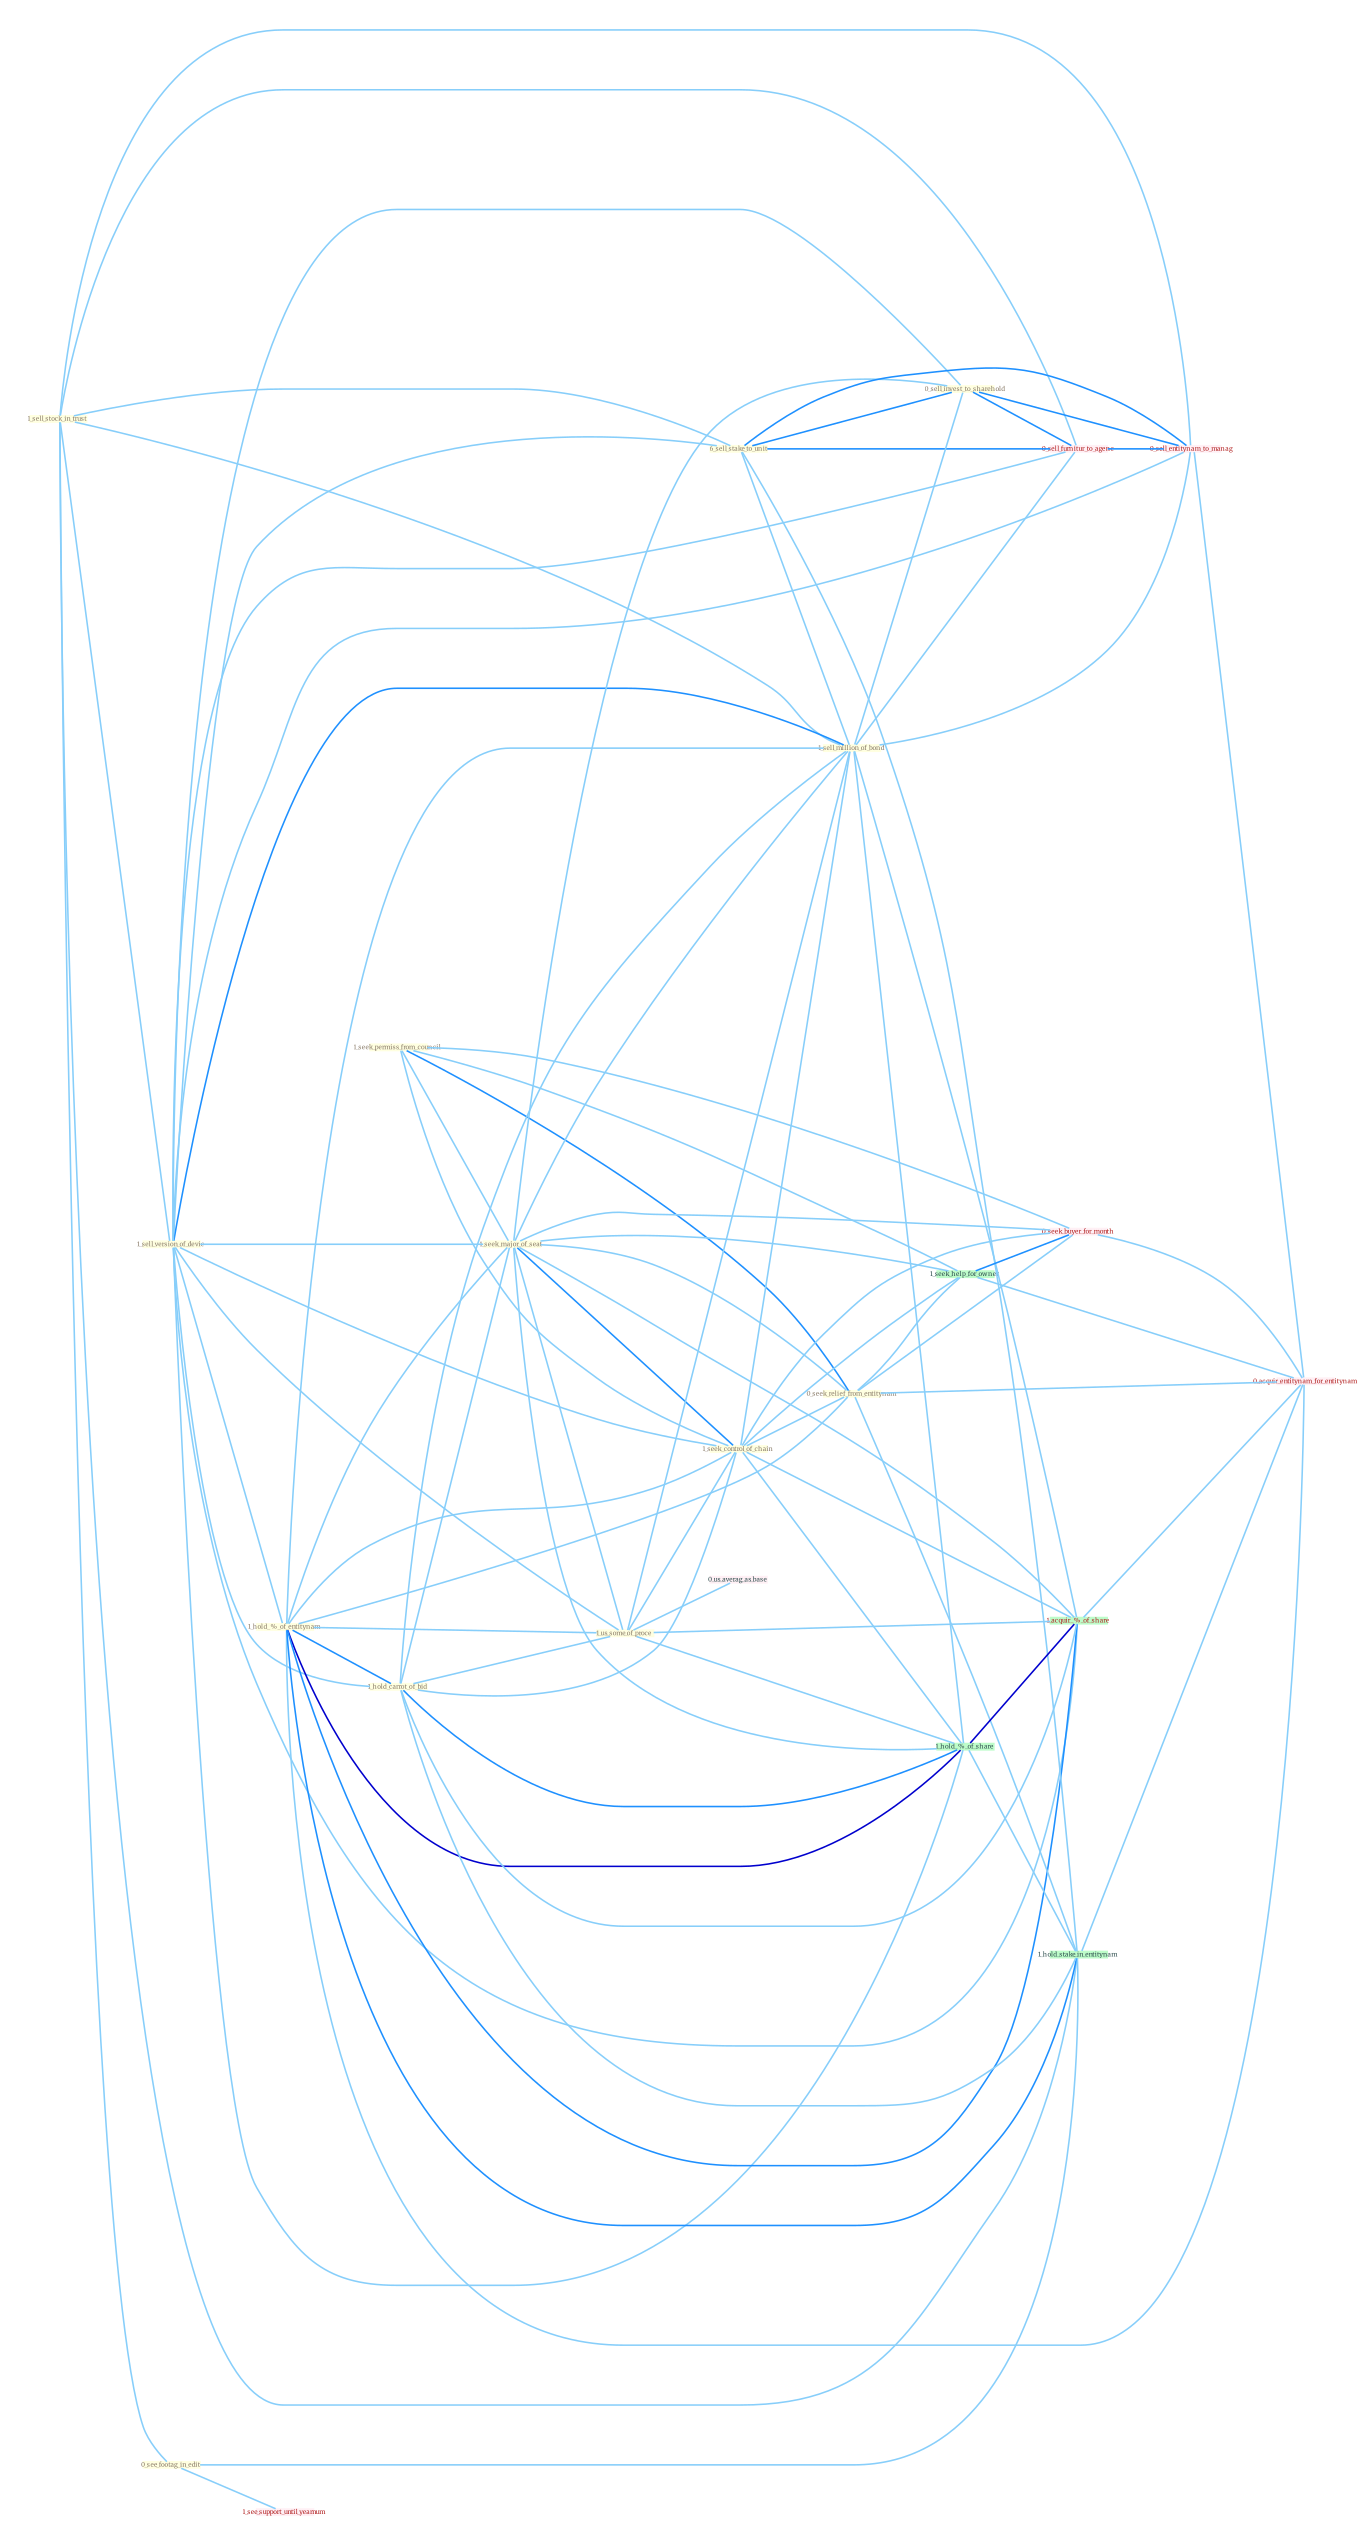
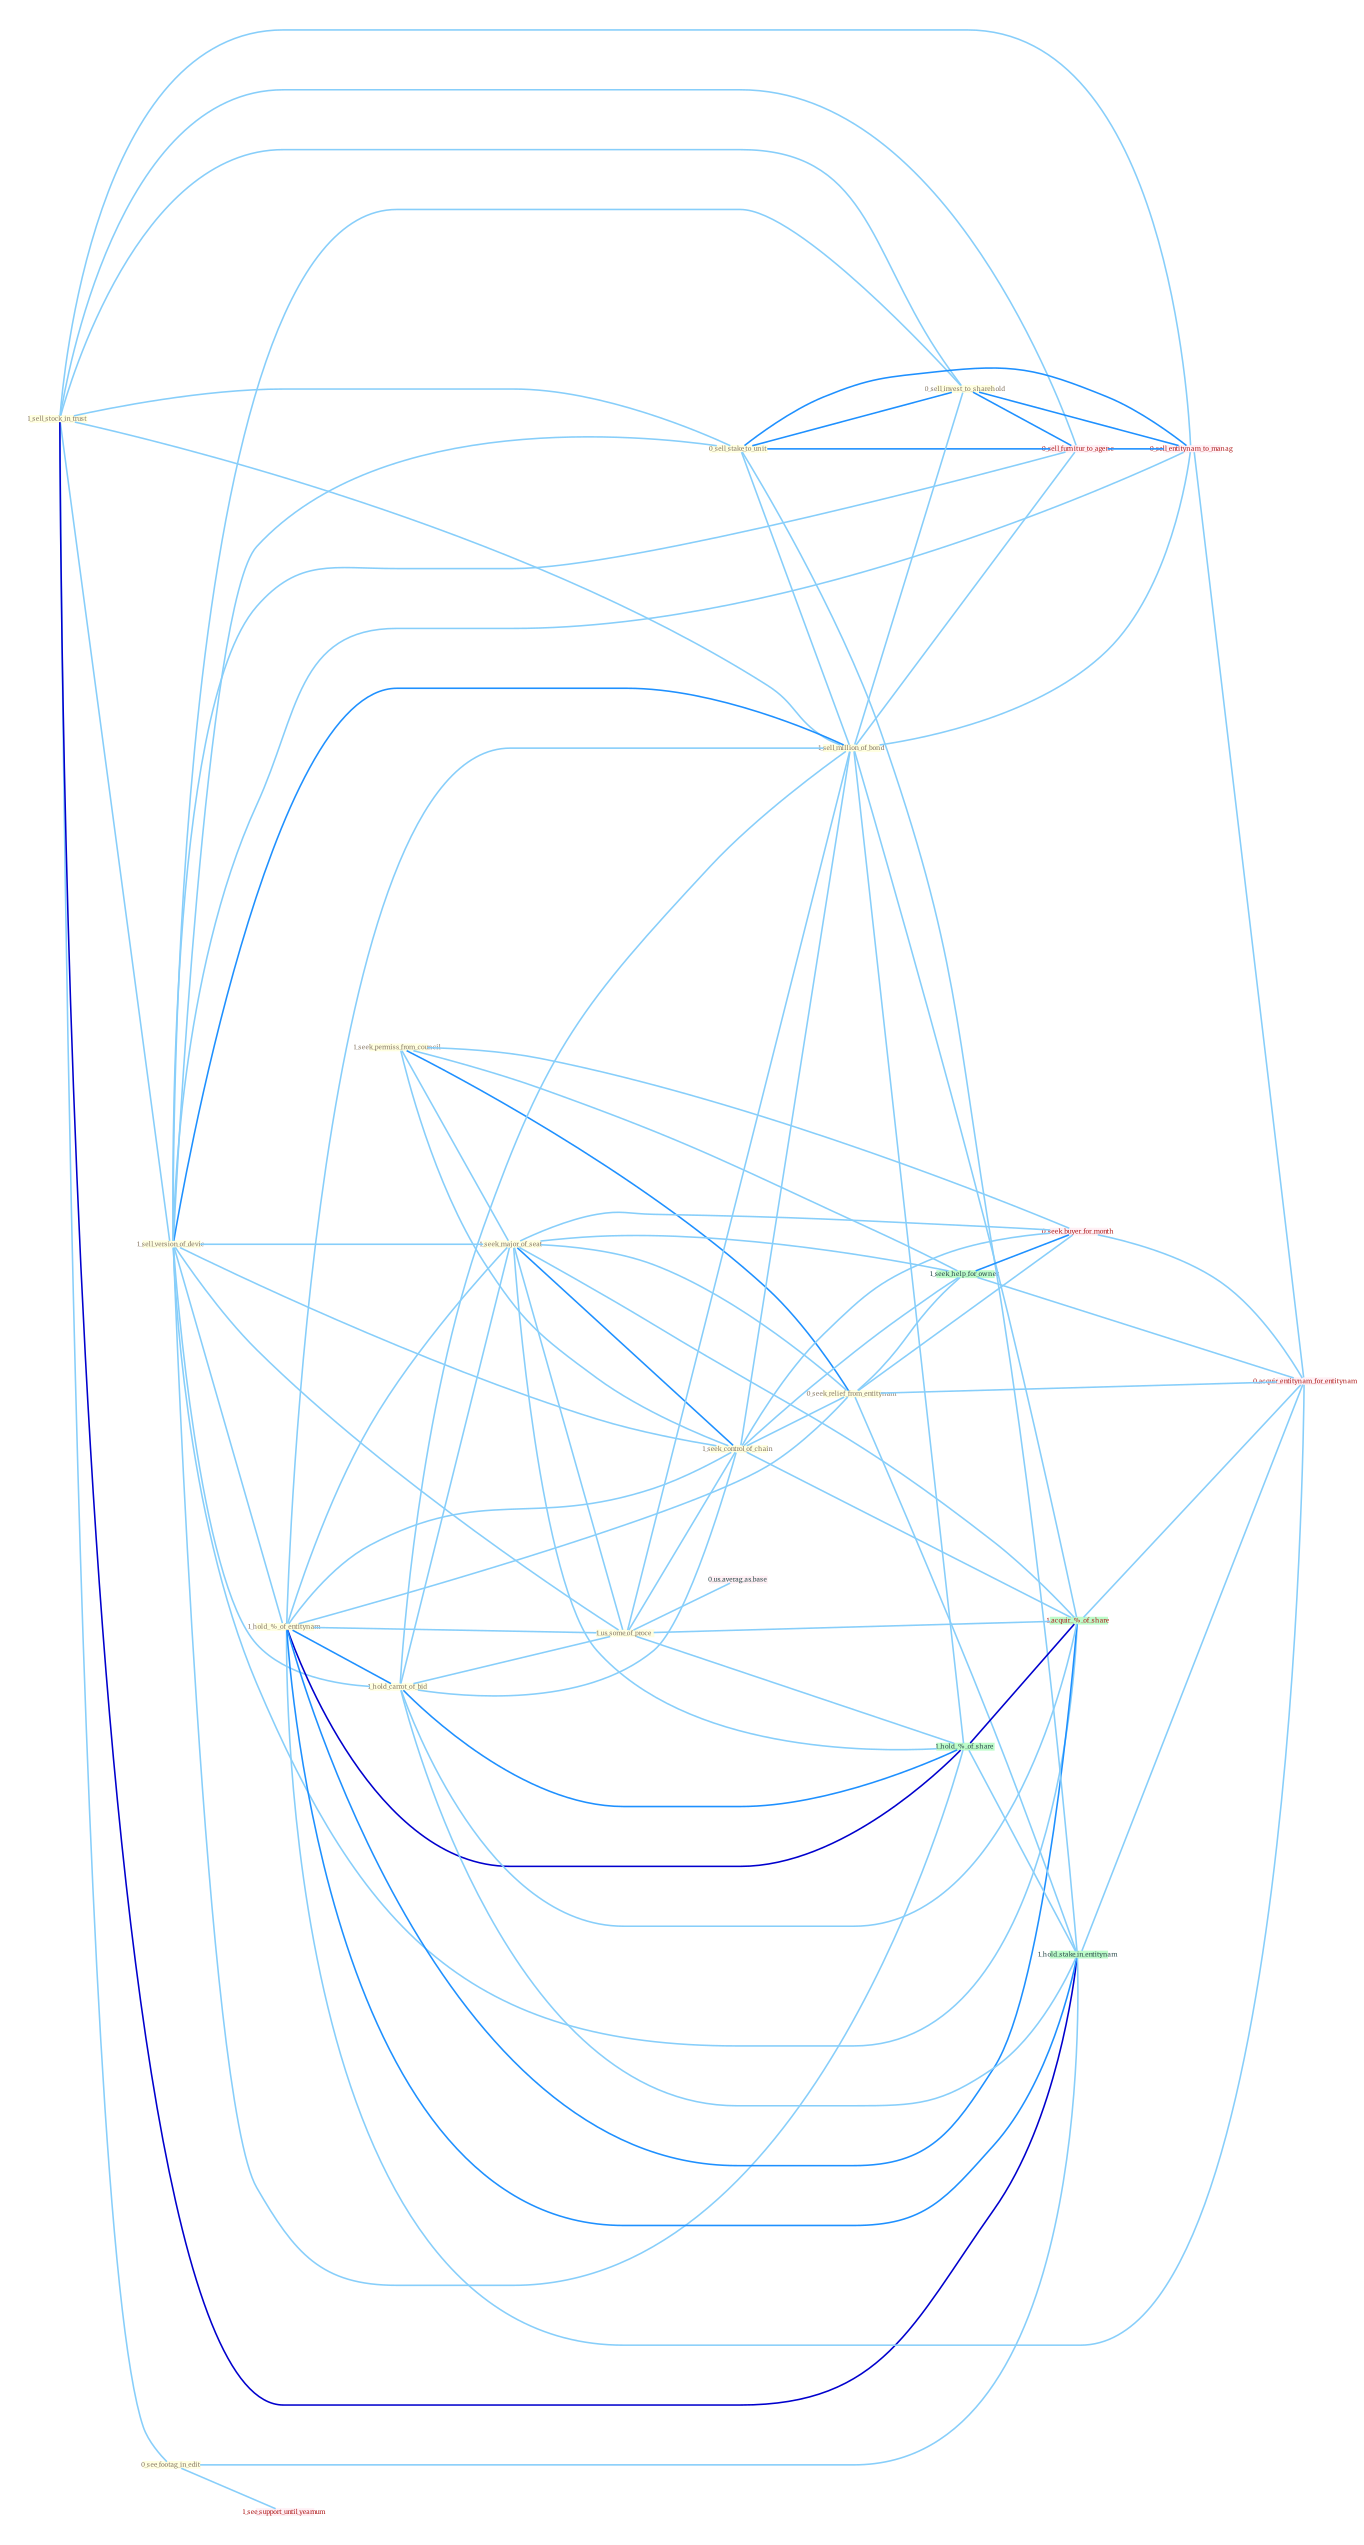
(739, 449) -> (739, 449)
(603, 704) -> (499, 150)
(665, 985) -> none
(852, 1598) -> none
(138, 1961) -> (138, 1961)
